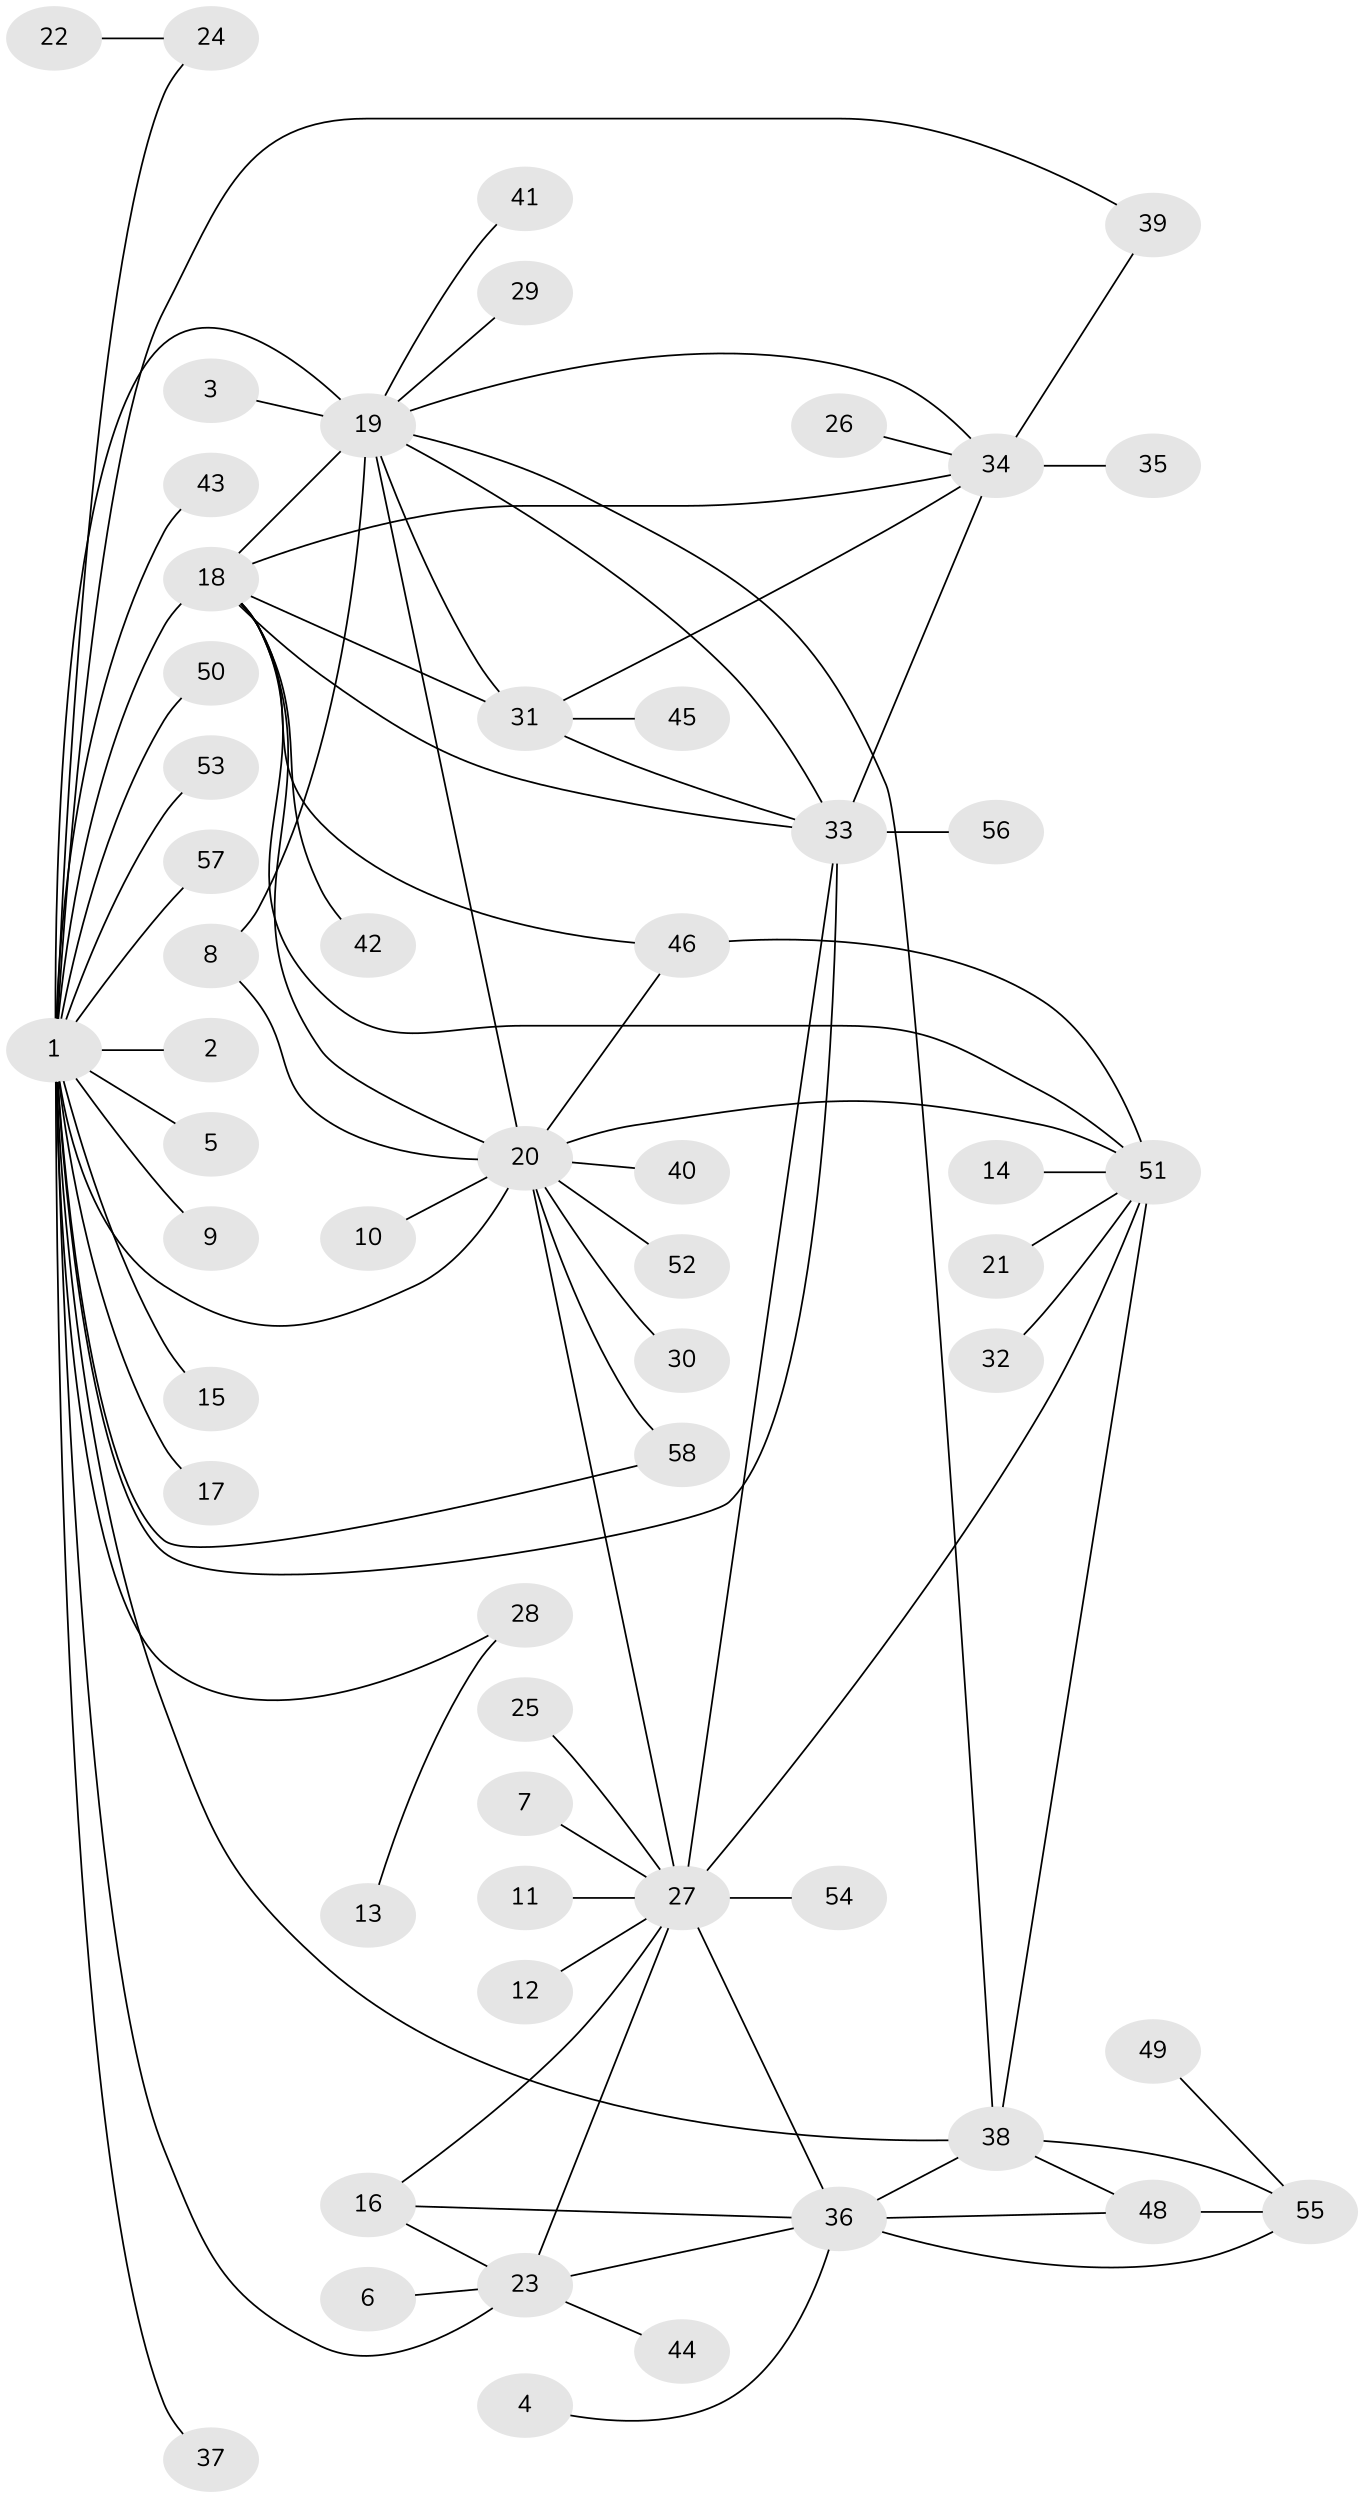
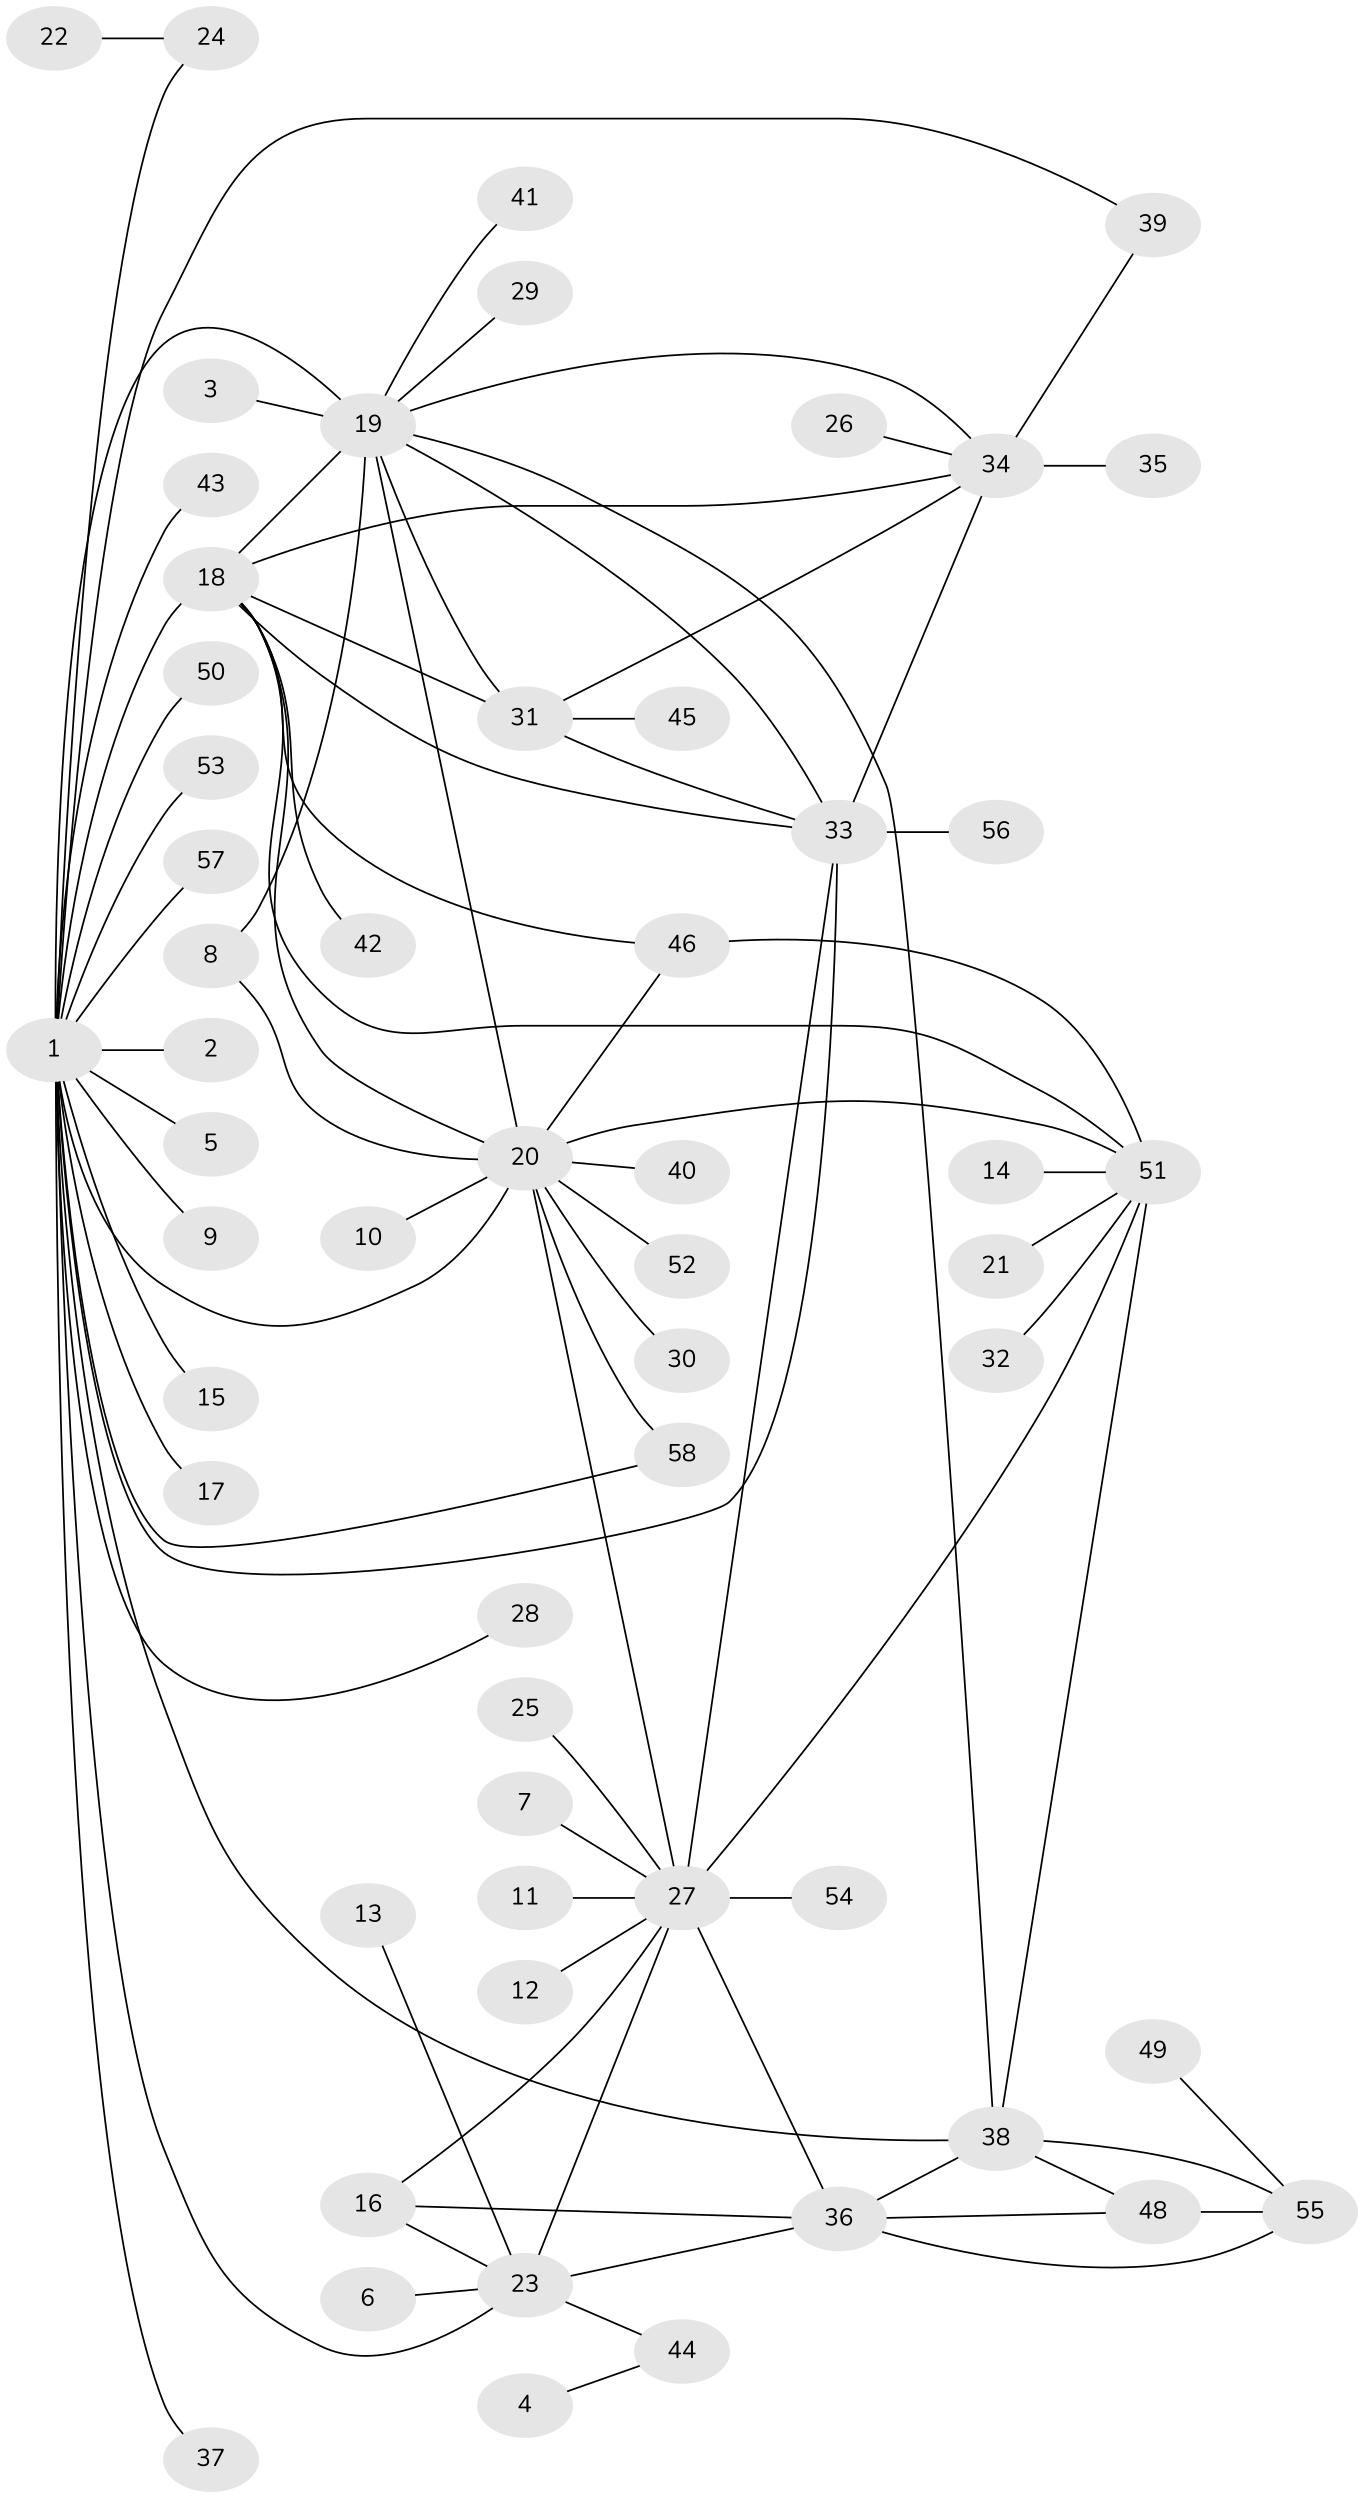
(427, 1757) -> (447, 2100)
(737, 2393) -> (603, 2379)
